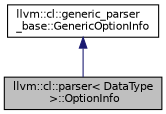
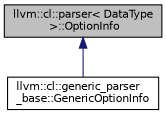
(83, 63) -> (83, 63)
